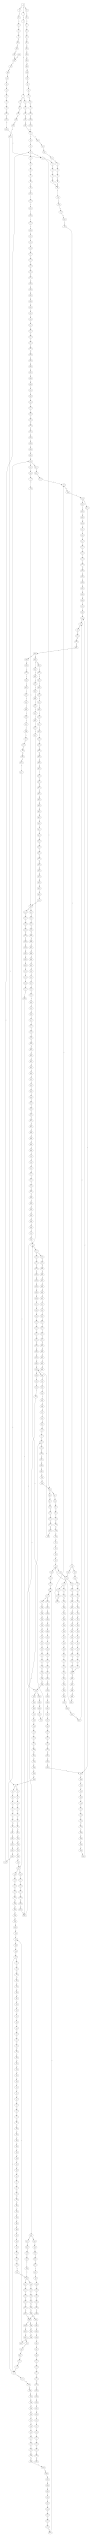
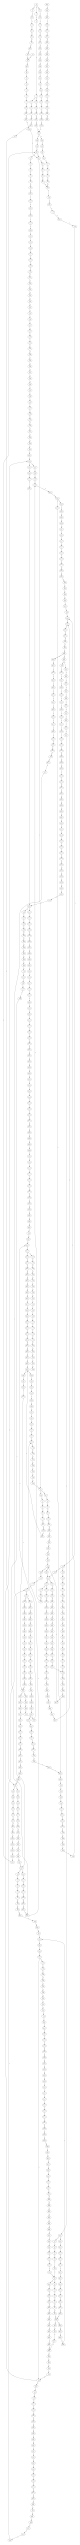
(37, 2346) -> (49, 2347)
